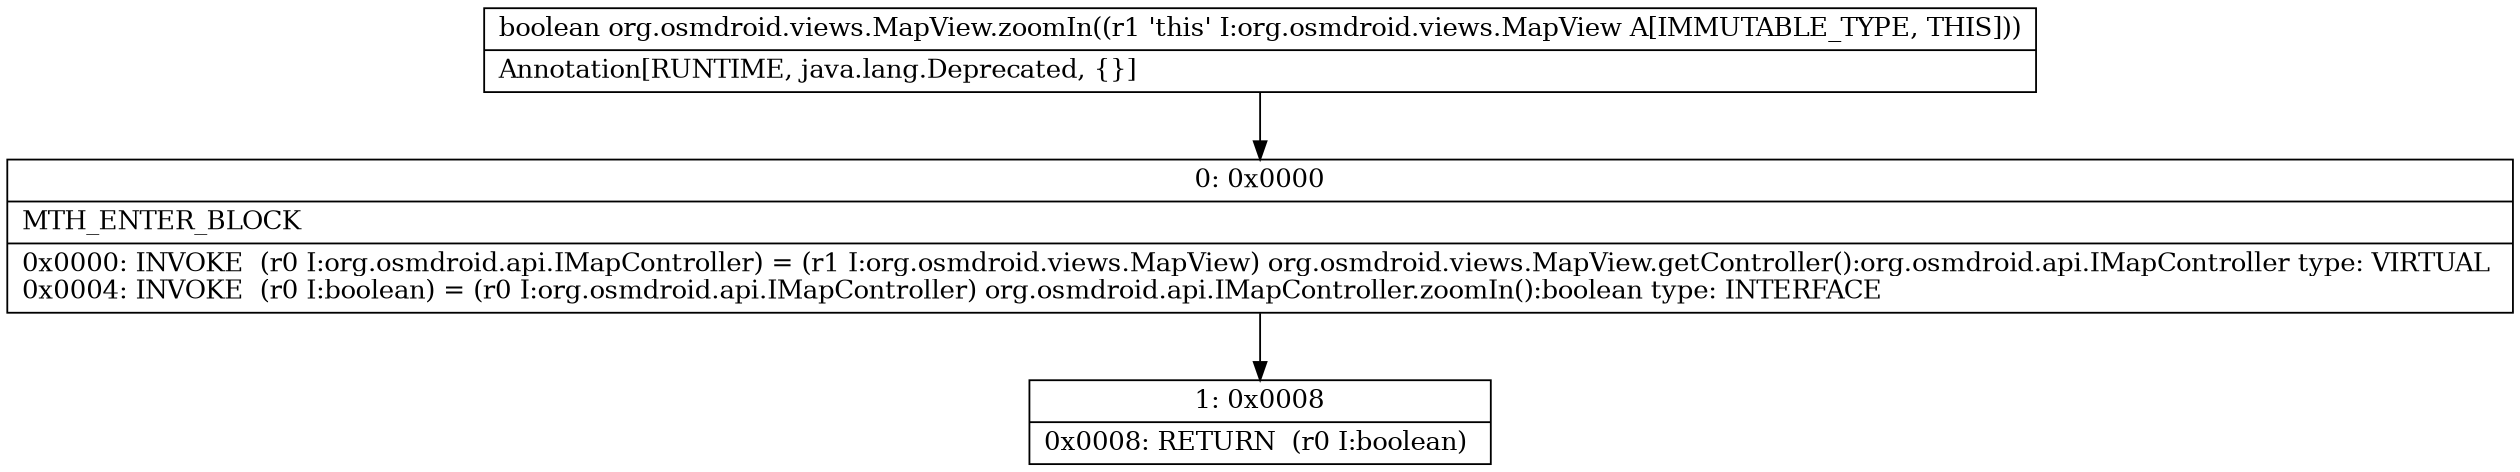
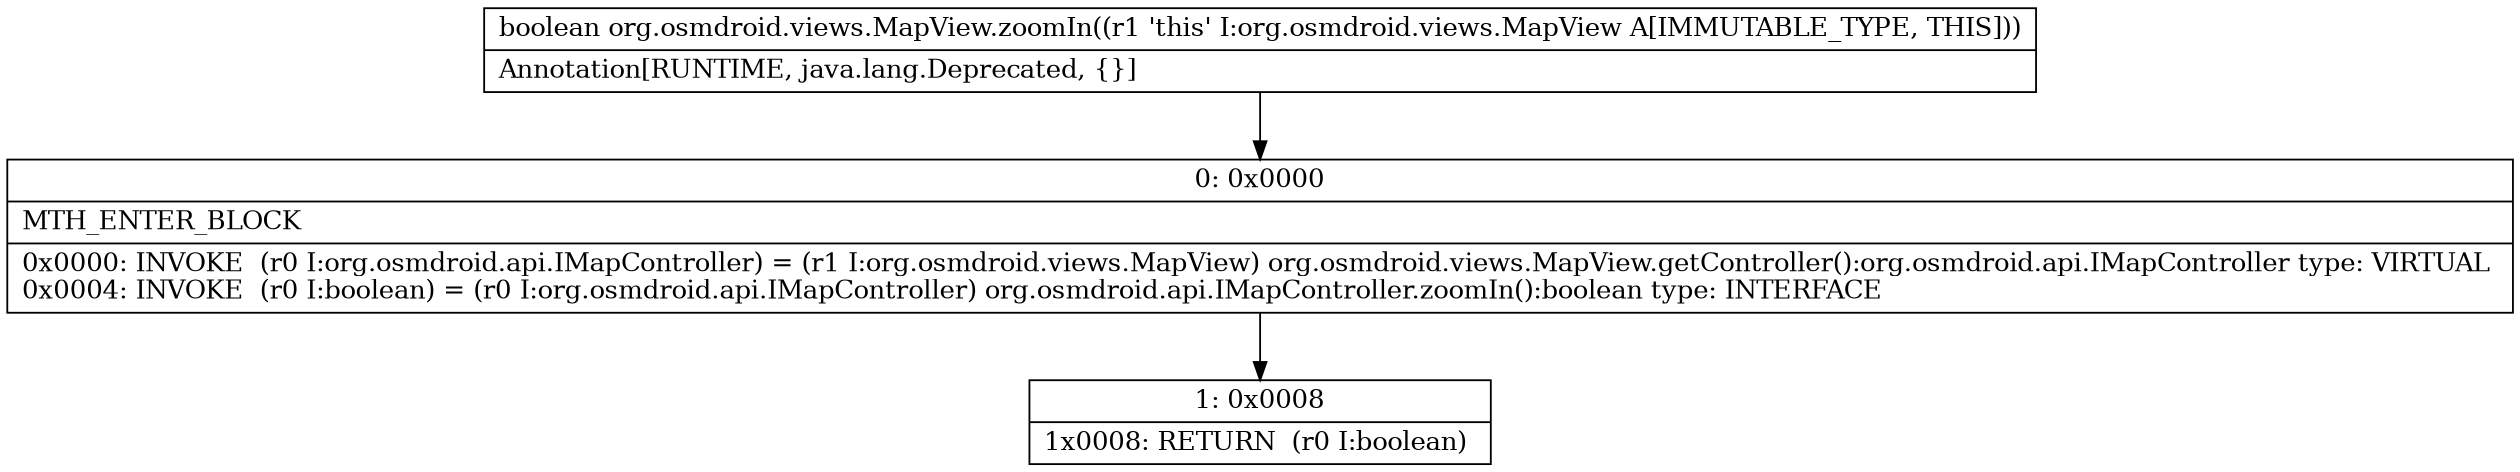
(1260, 442) -> (1260, 442)
